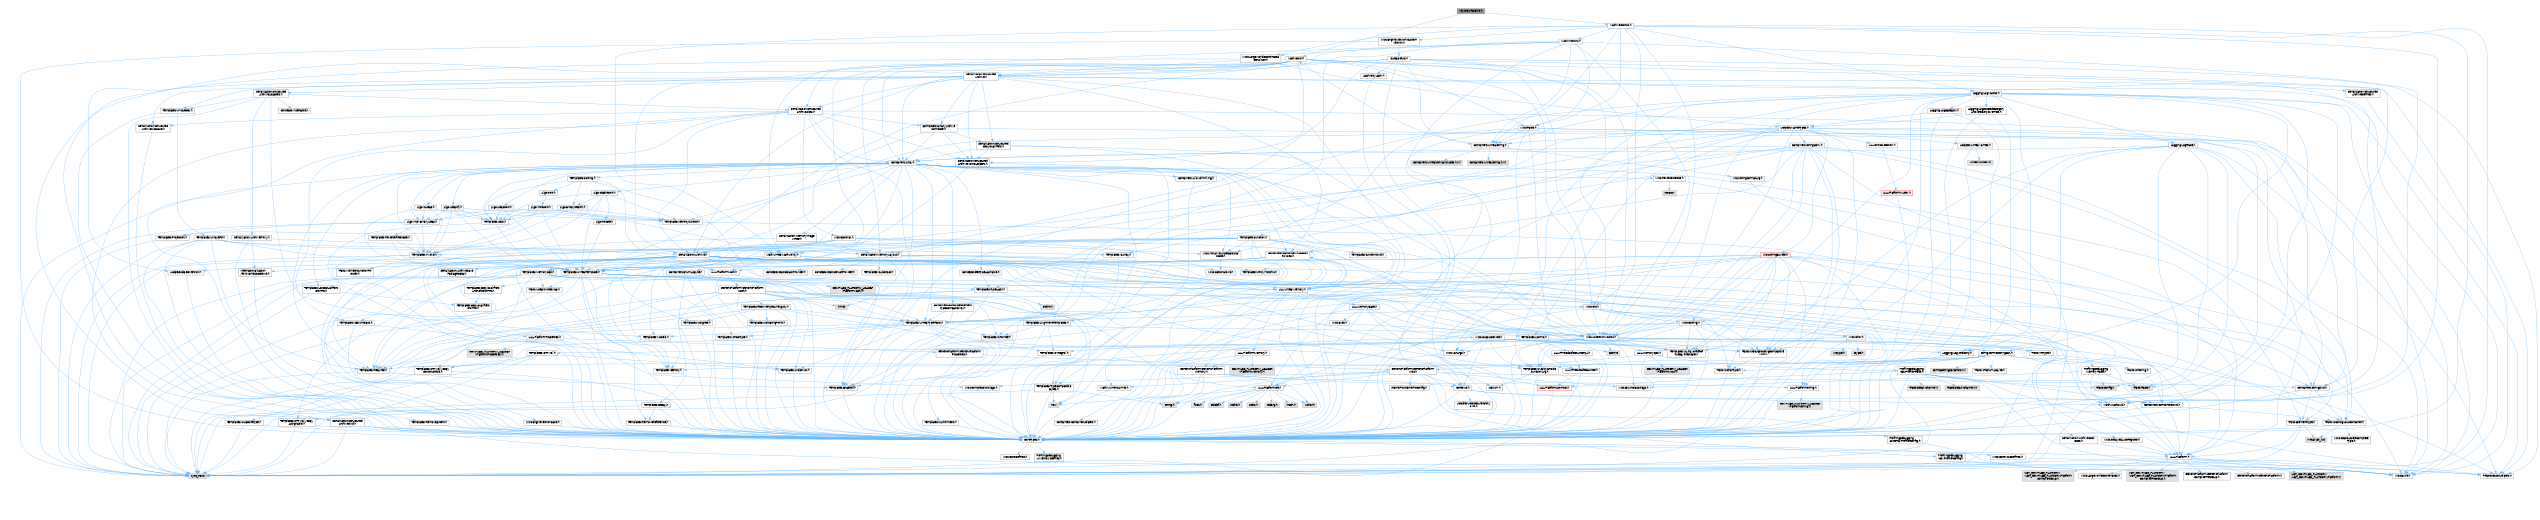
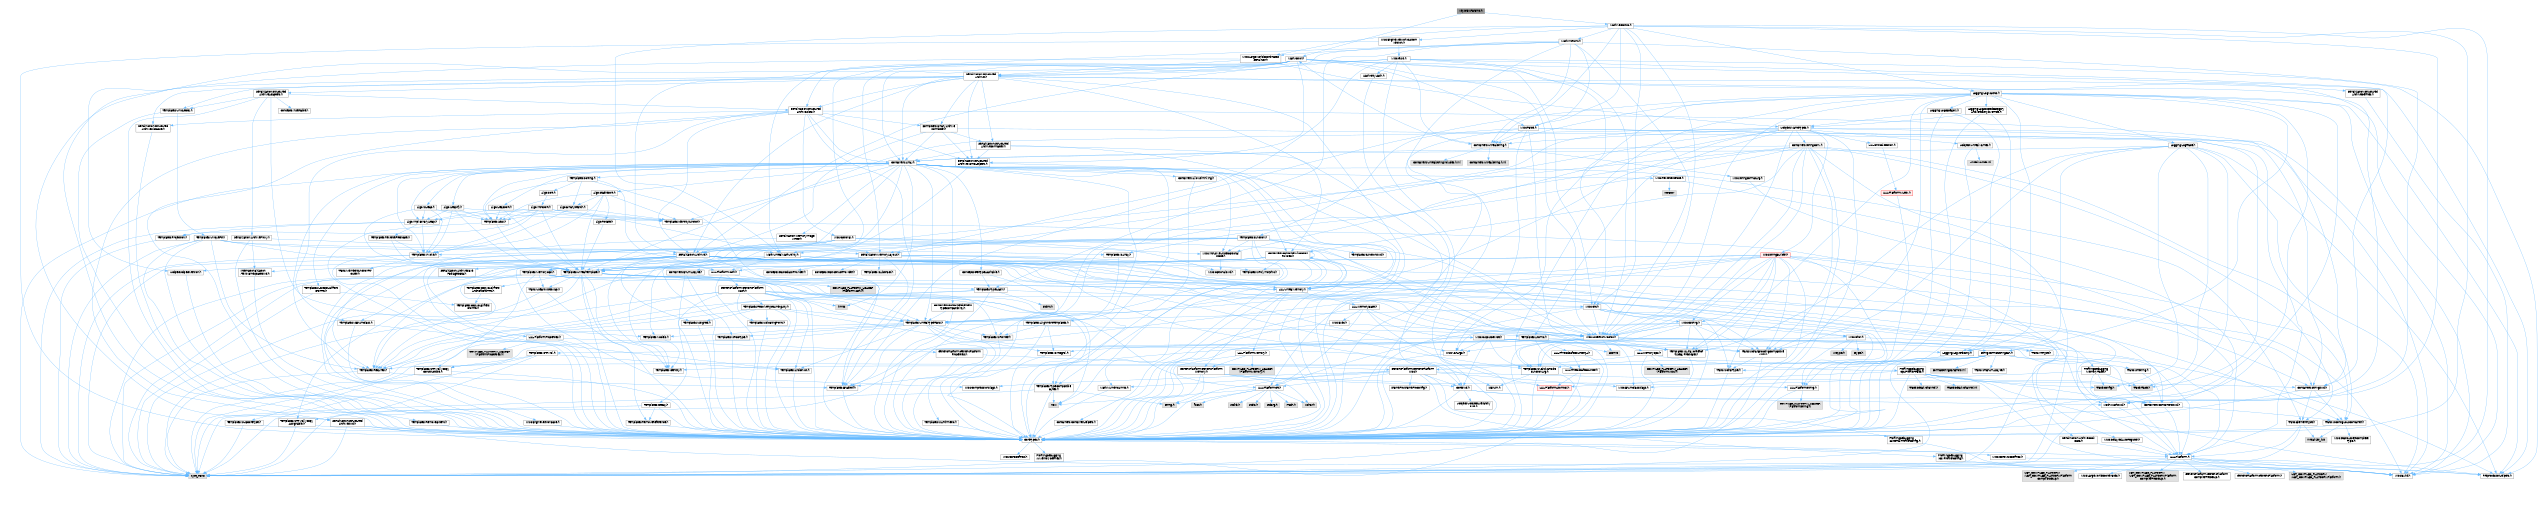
(1399, 59) -> (1399, 59)
(993, 145) -> (993, 145)
(1216, 405) -> none
